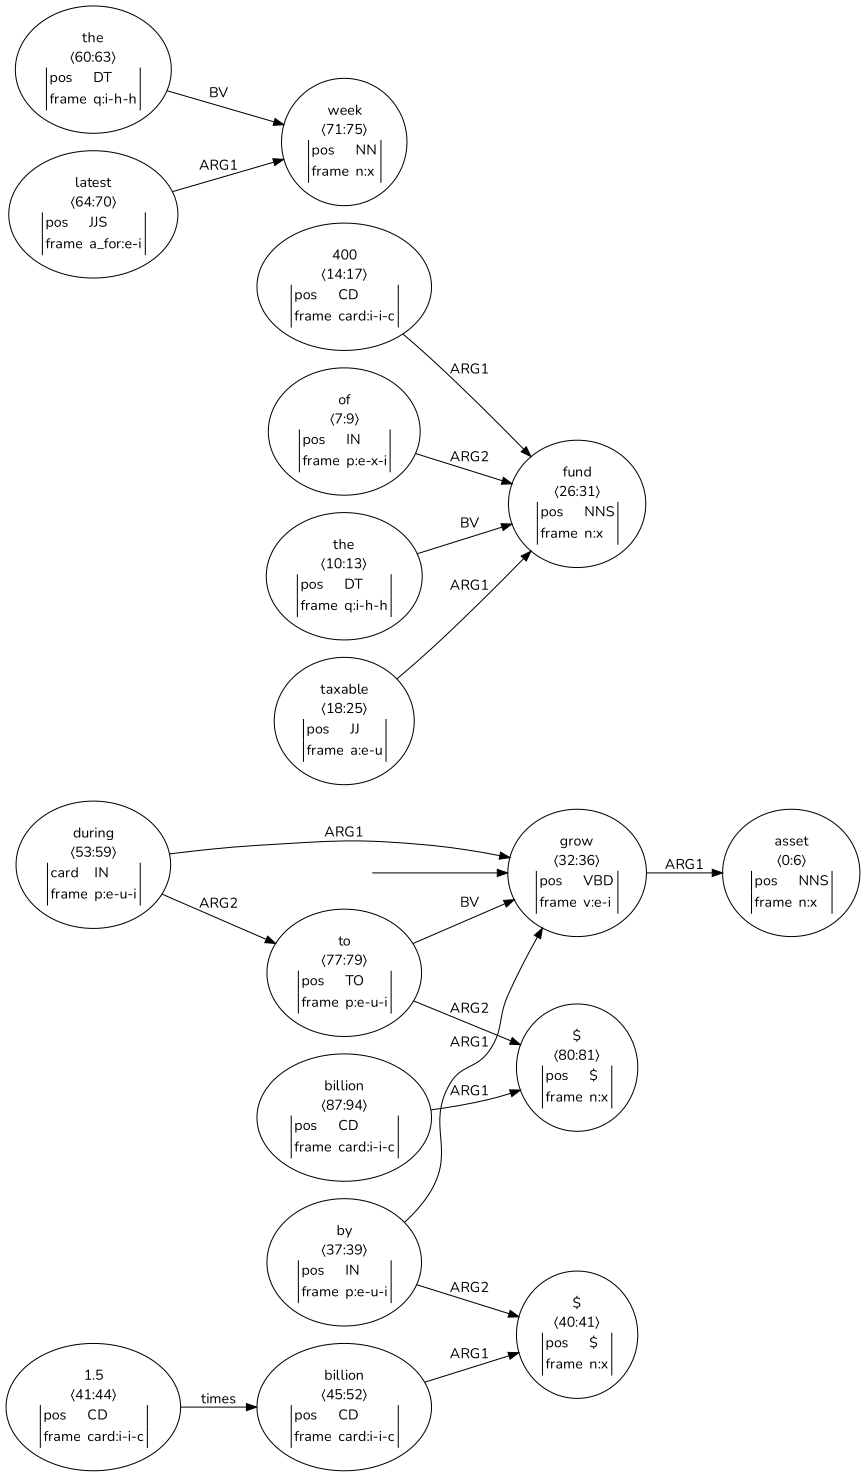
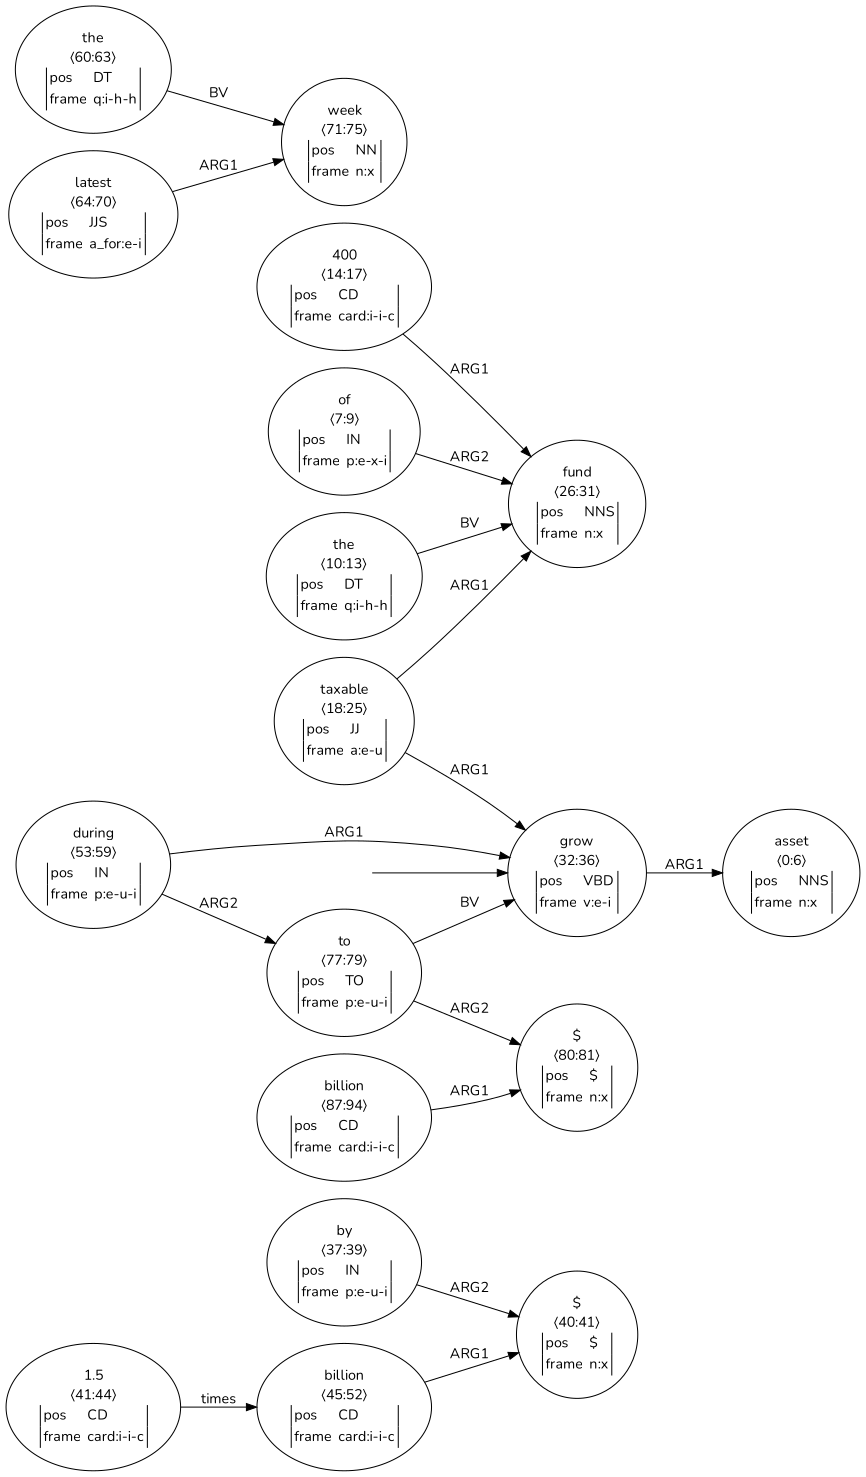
(65, 873) -> (62, 873)
(458, 1074) -> (463, 786)
